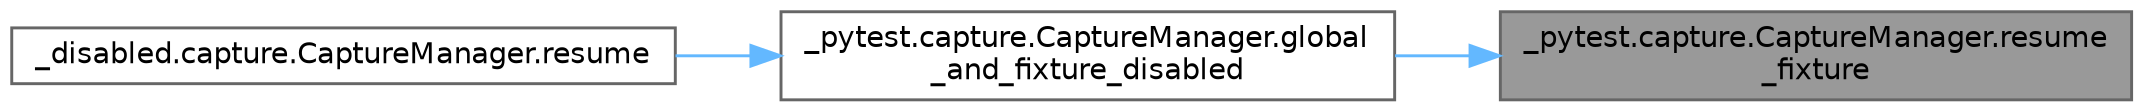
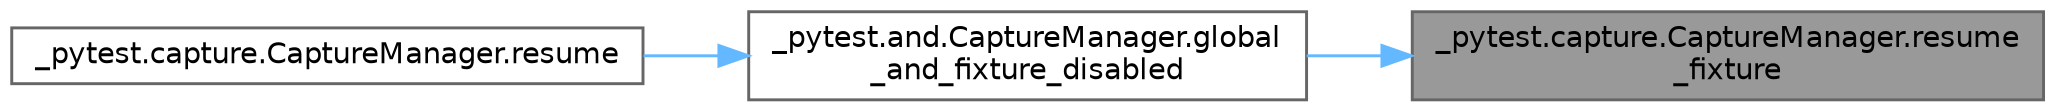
(344, 56) -> (327, 56)
(1088, 56) -> (1028, 56)
